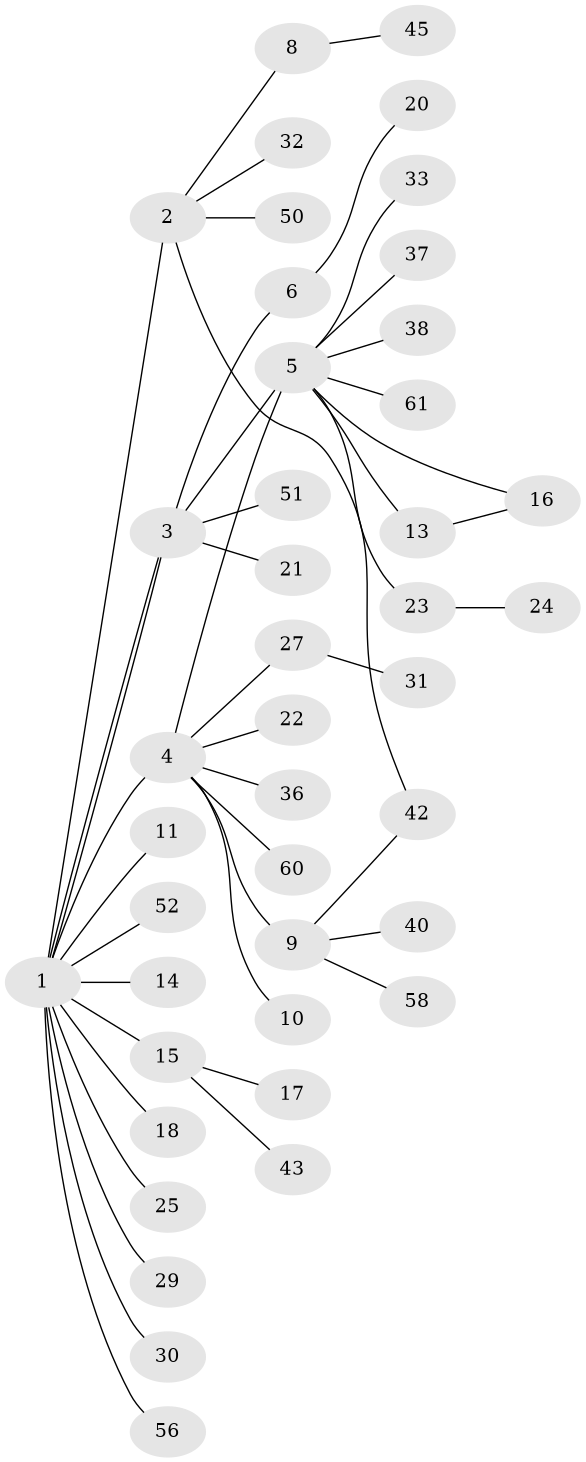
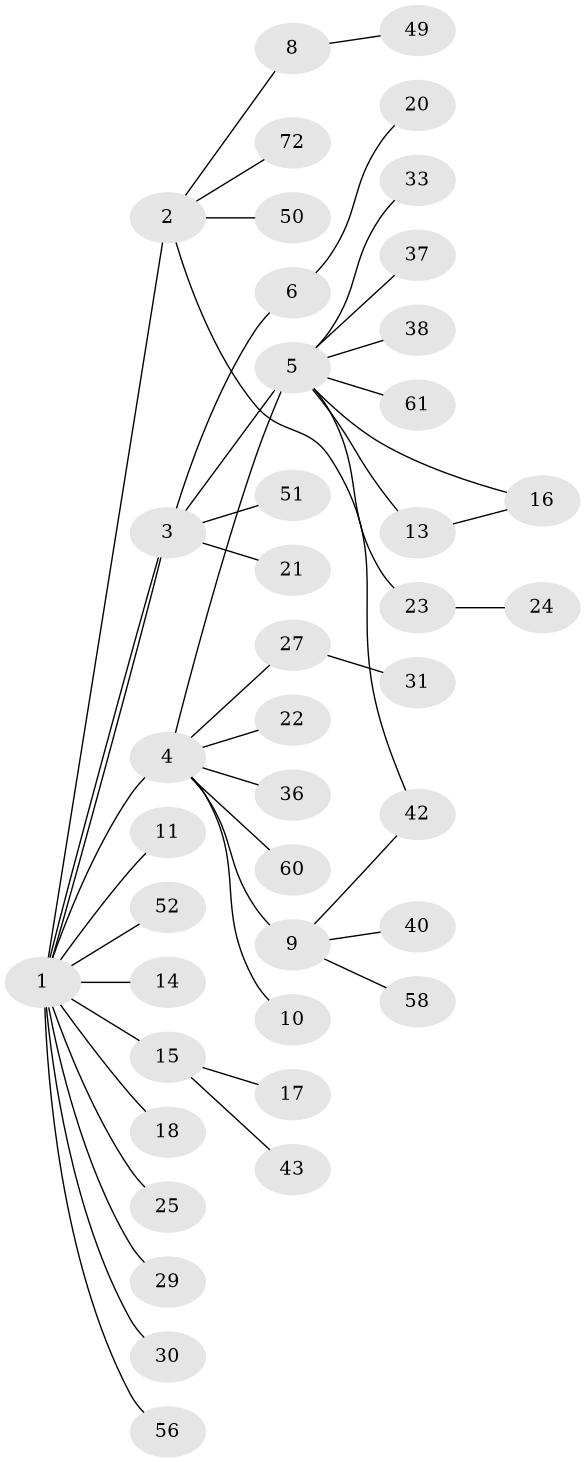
(418, 31) -> (418, 31)
(293, 143) -> (293, 143)
